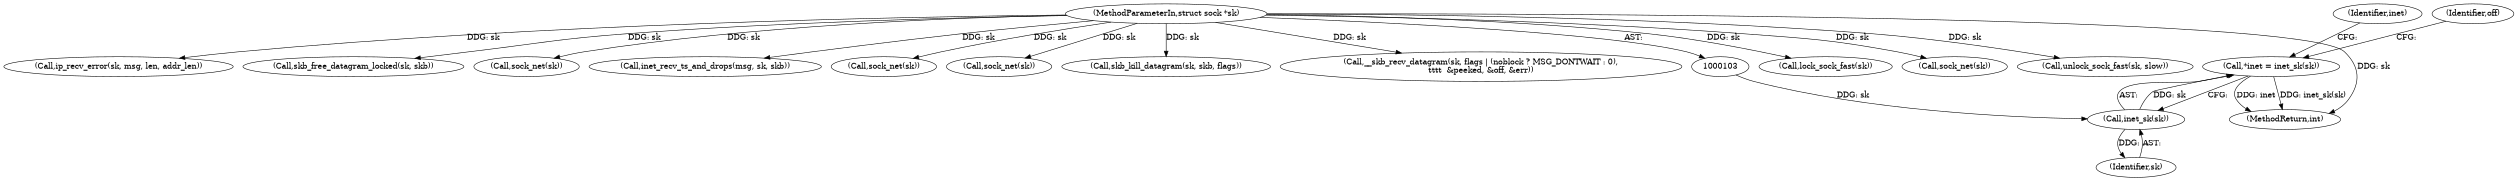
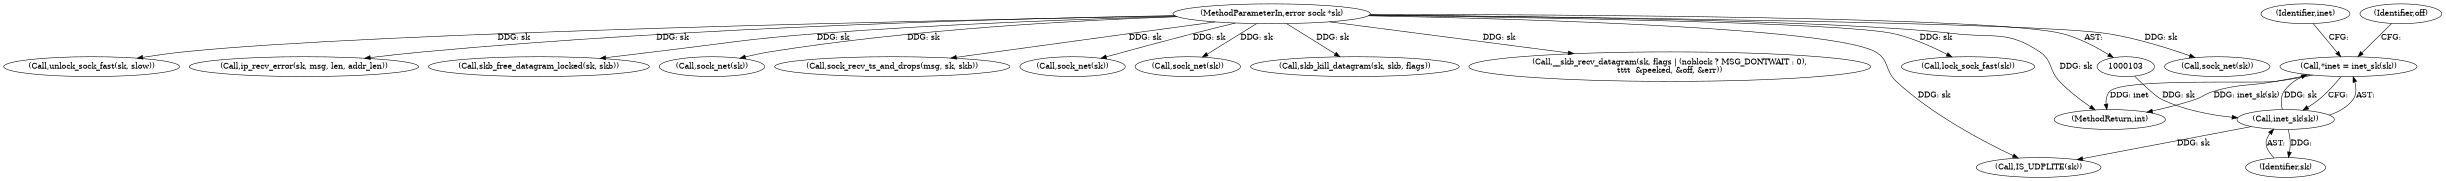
(1166, 14) -> (1272, 14)
(705, 67) -> (892, 67)
none -> (2039, 167)
